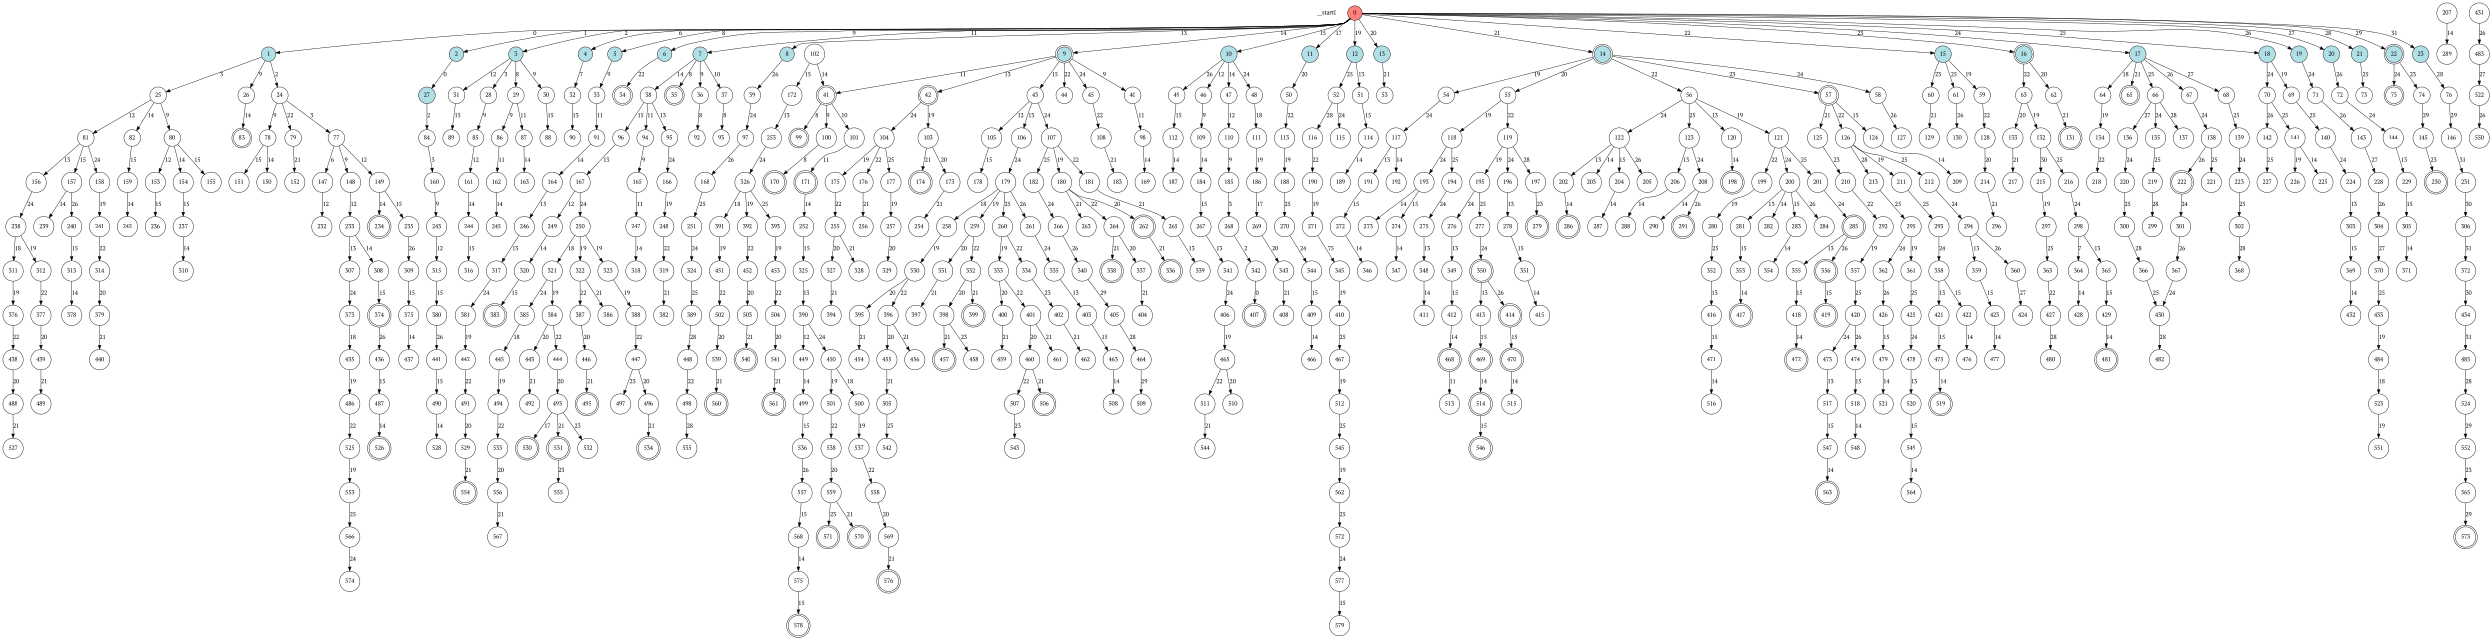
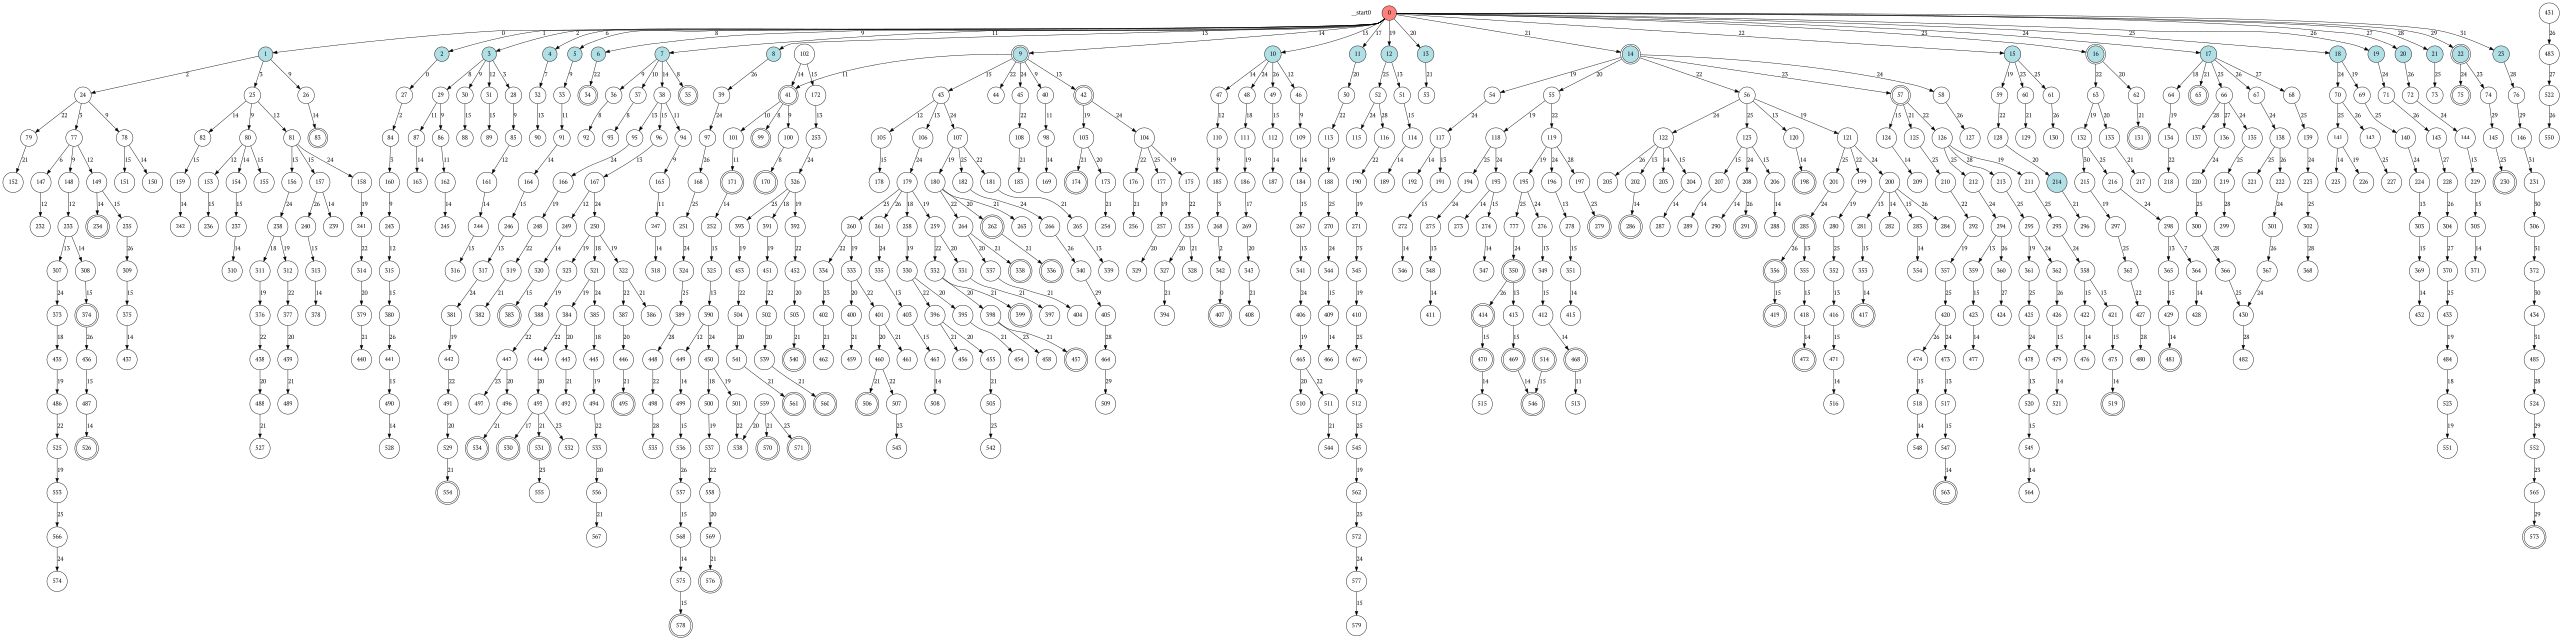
(427, 95) -> (404, 95)
none -> (1734, 158)
(1985, 182) -> (2057, 182)
(2182, 182) -> (2280, 182)
(1480, 227) -> (1514, 227)
(1481, 380) -> (1522, 380)
(831, 468) -> (752, 424)
